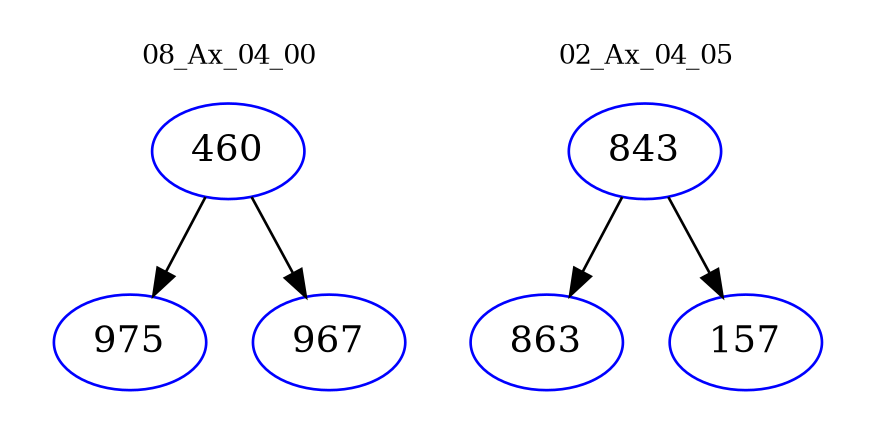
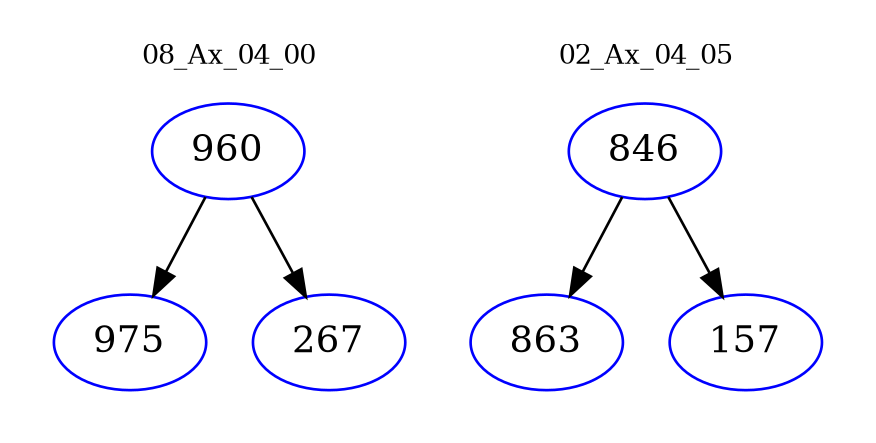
(228, 151) -> (228, 151)
(645, 151) -> (645, 151)
(329, 342) -> (329, 342)
